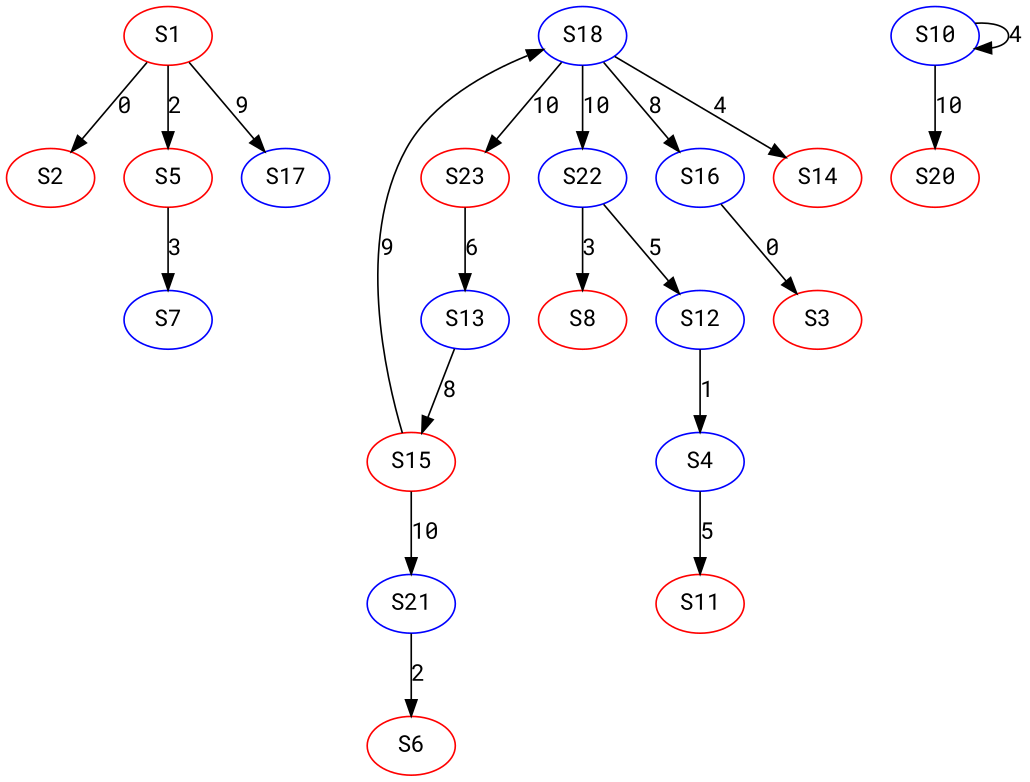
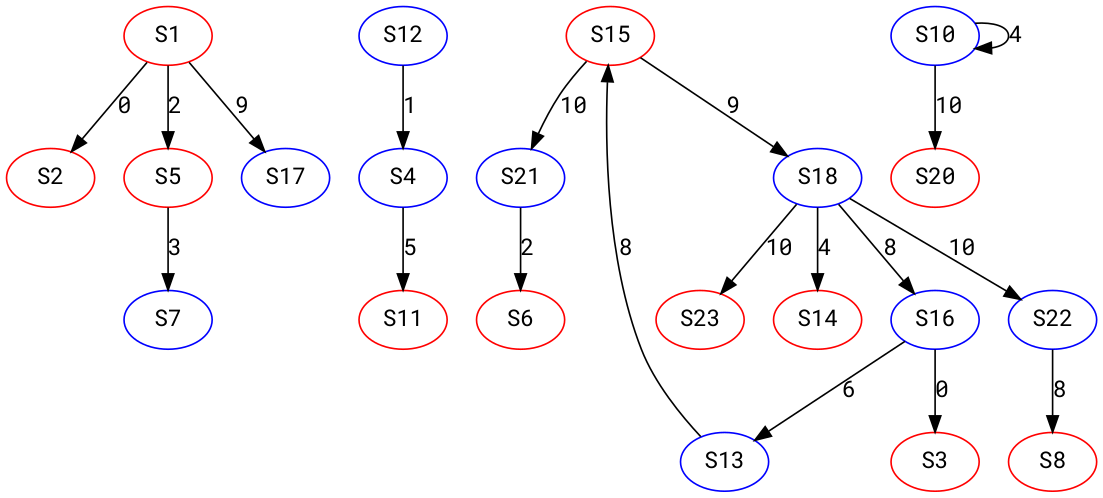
(465, 241) -> (837, 386)
(636, 243) -> none
(590, 249) -> (1060, 391)
